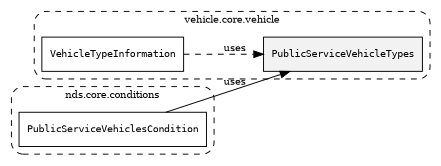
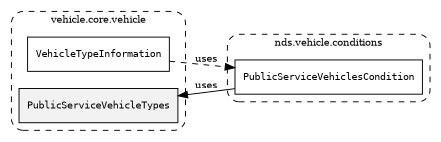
(219, 54) -> (197, 64)
(113, 96) -> (329, 43)
